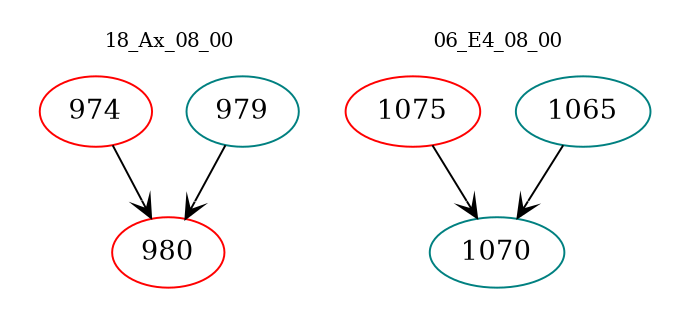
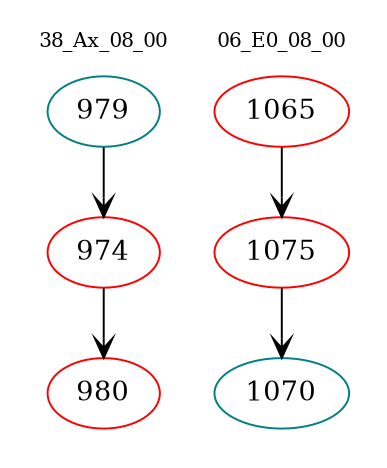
(169, 42) -> (104, 42)
(498, 42) -> (282, 42)
(583, 112) -> (282, 112)
(210, 173) -> (104, 172)
(546, 173) -> (282, 172)
